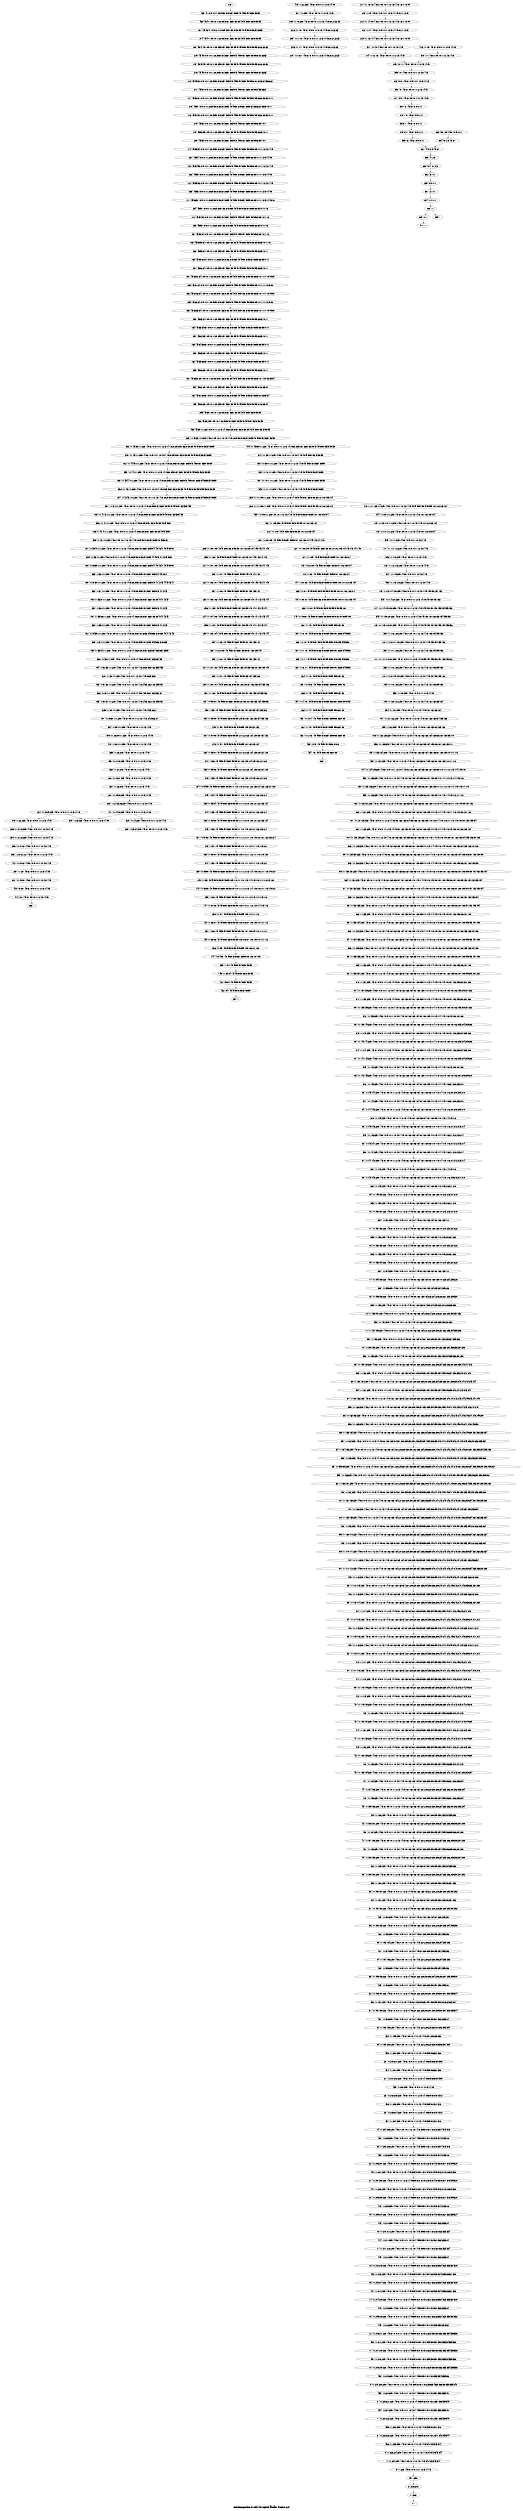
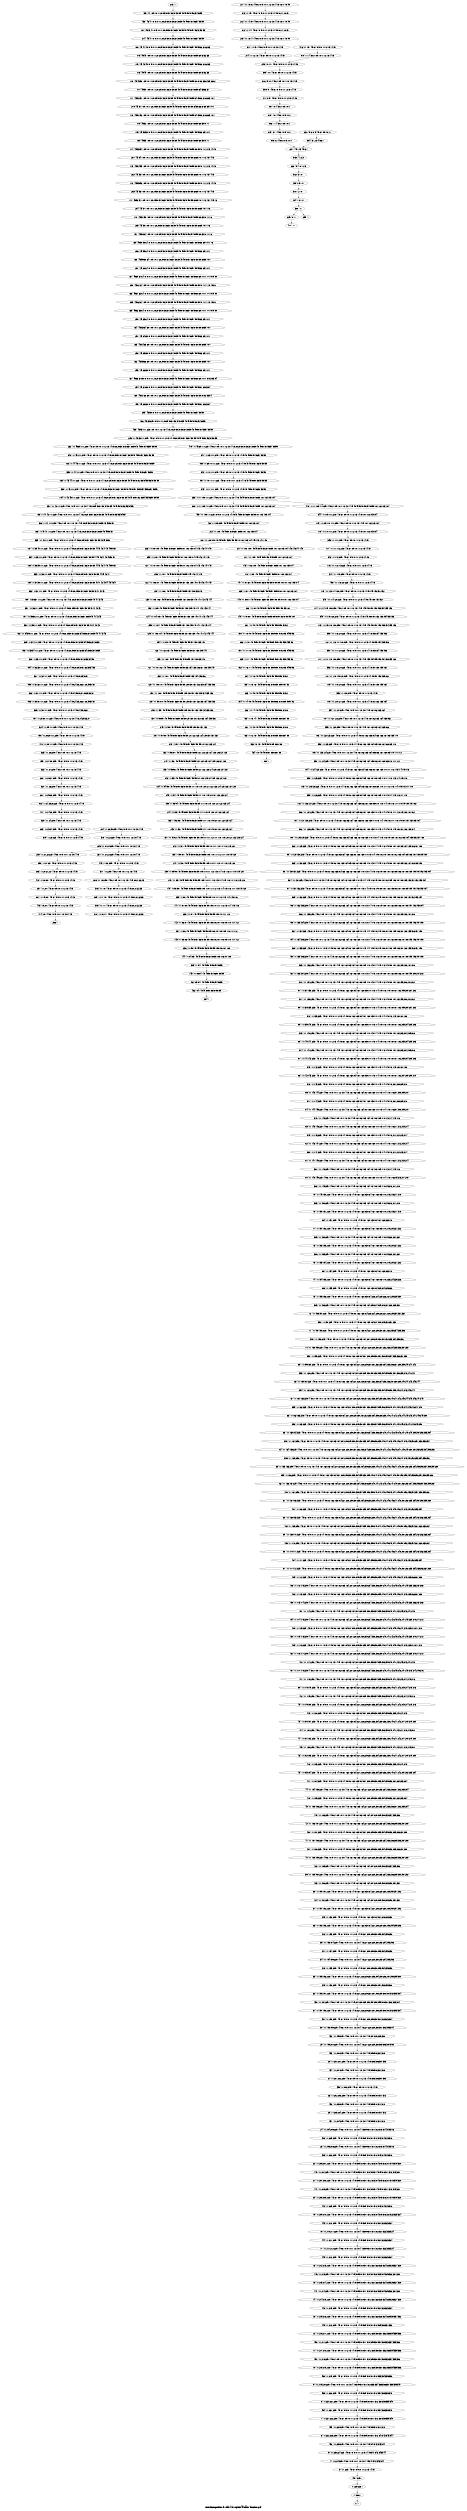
(110, 816) -> (62, 833)
none -> (119, 855)
